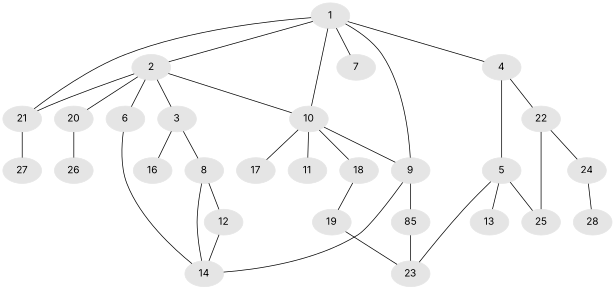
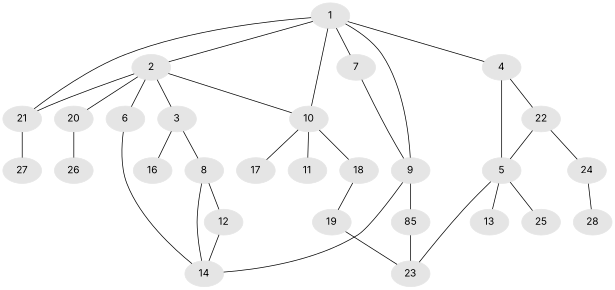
(360, 145) -> (382, 119)
(541, 171) -> (521, 145)
